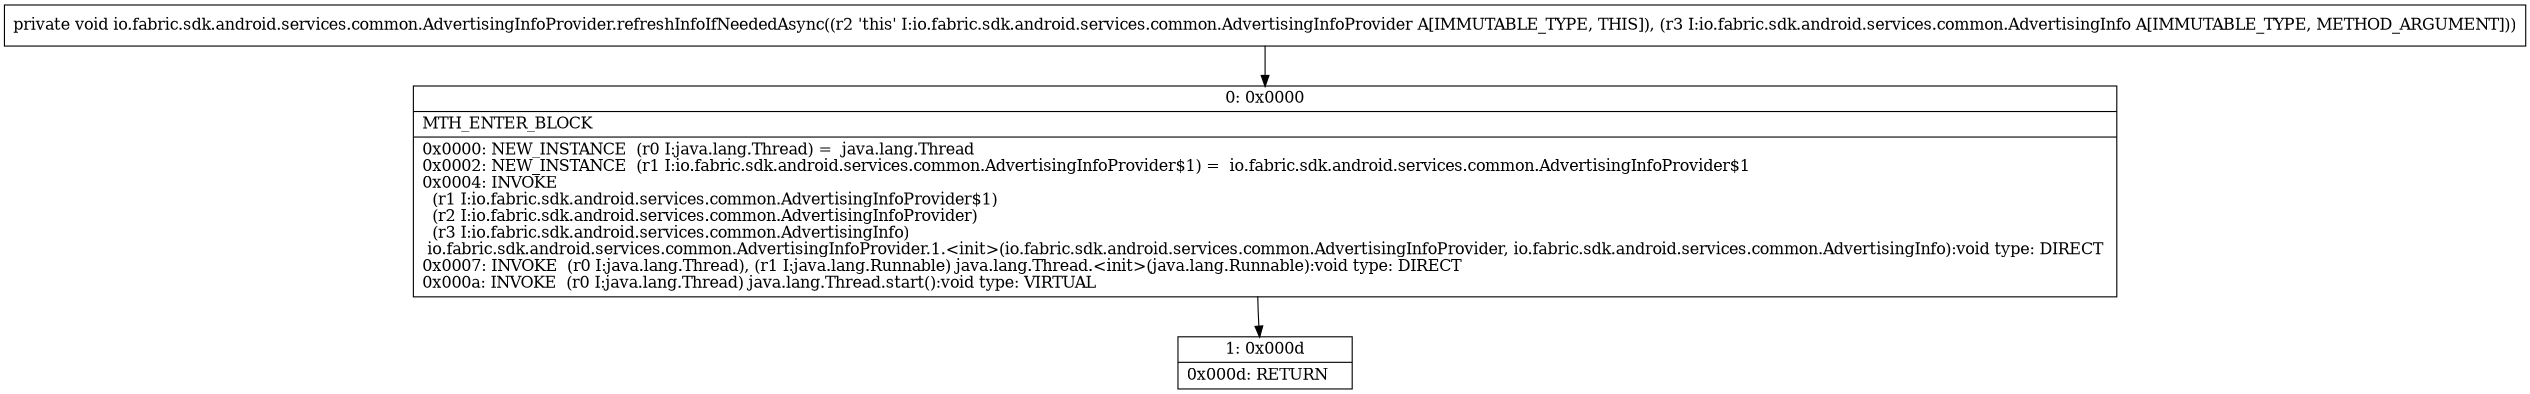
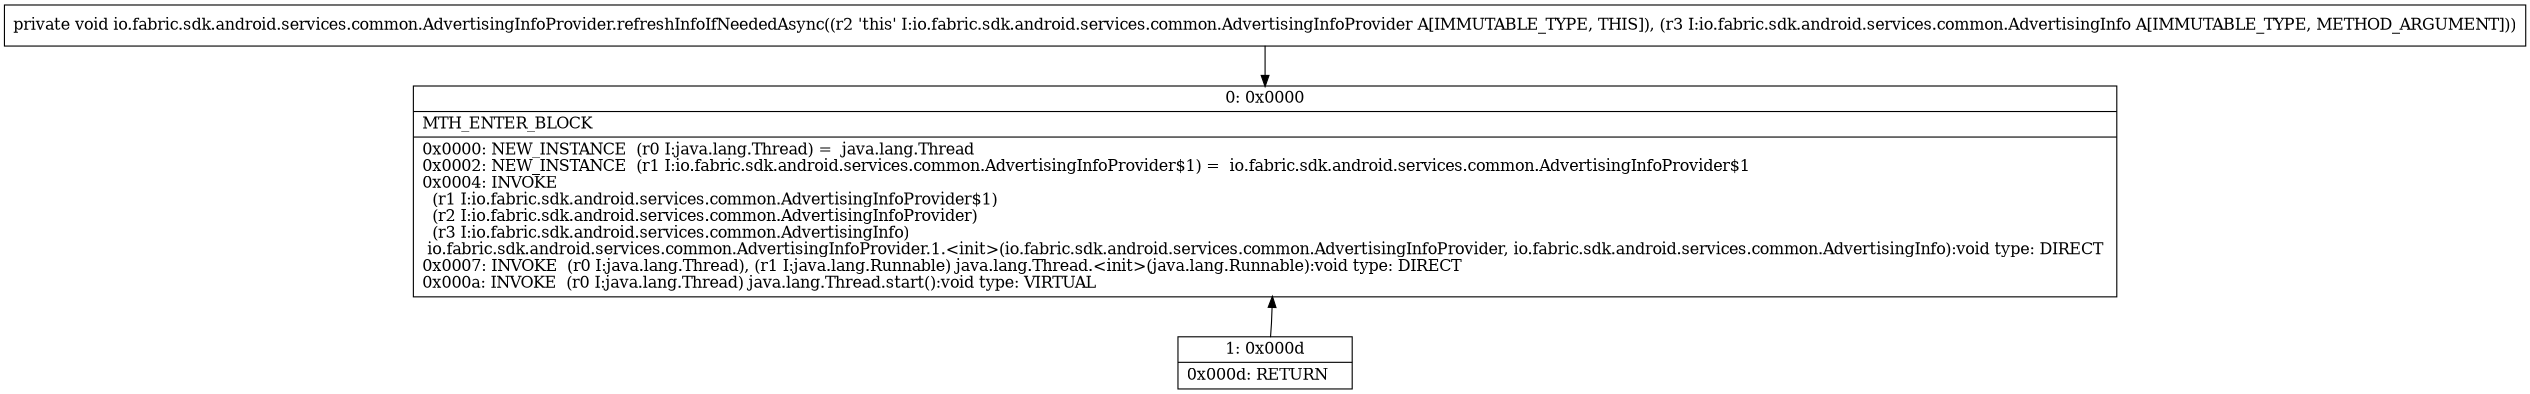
(1258, 311) -> (1272, 322)
